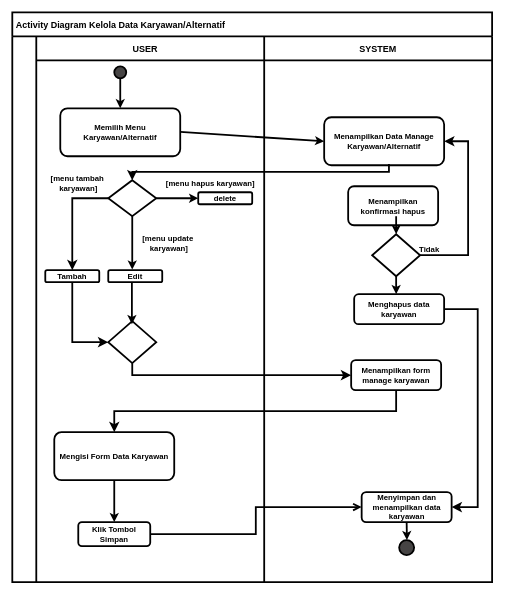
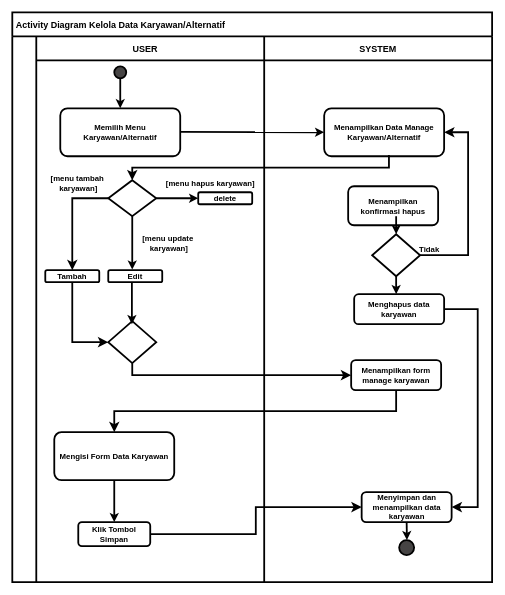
(384, 141) -> (384, 132)
(353, 507) -> (353, 507)
